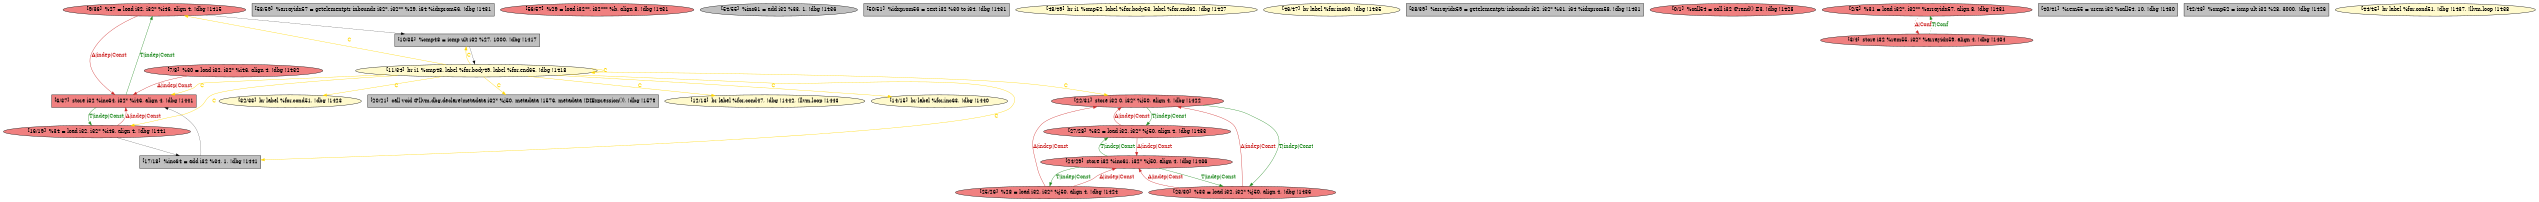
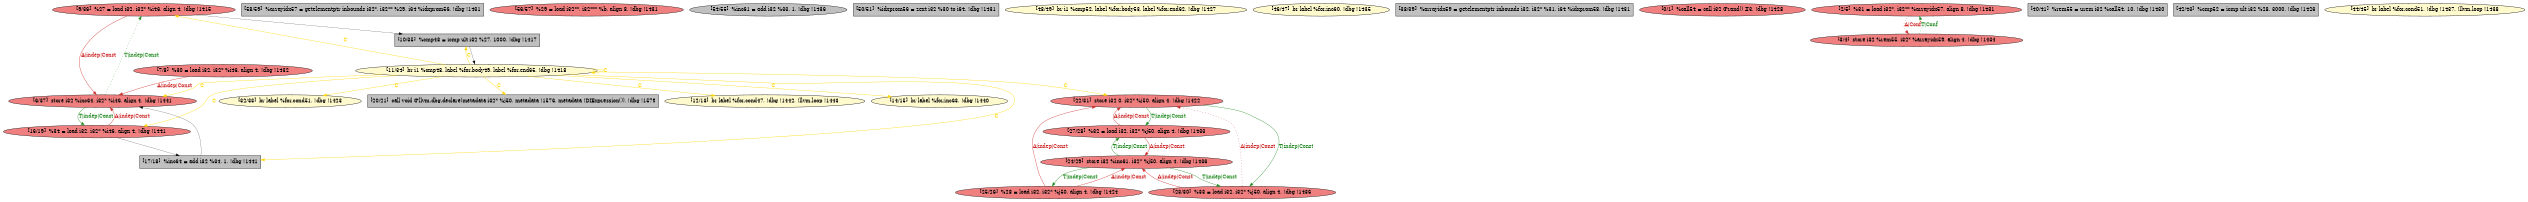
(139, 57) -> (123, 57)
(124, 101) -> (103, 101)
(1235, 128) -> (1234, 128)
